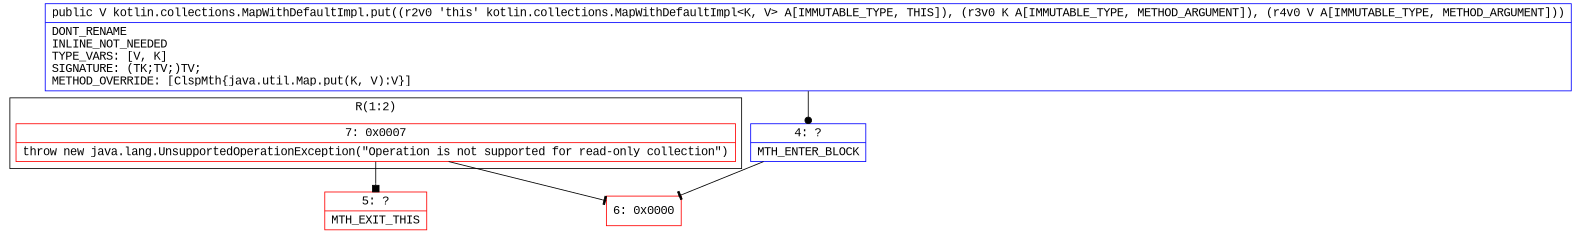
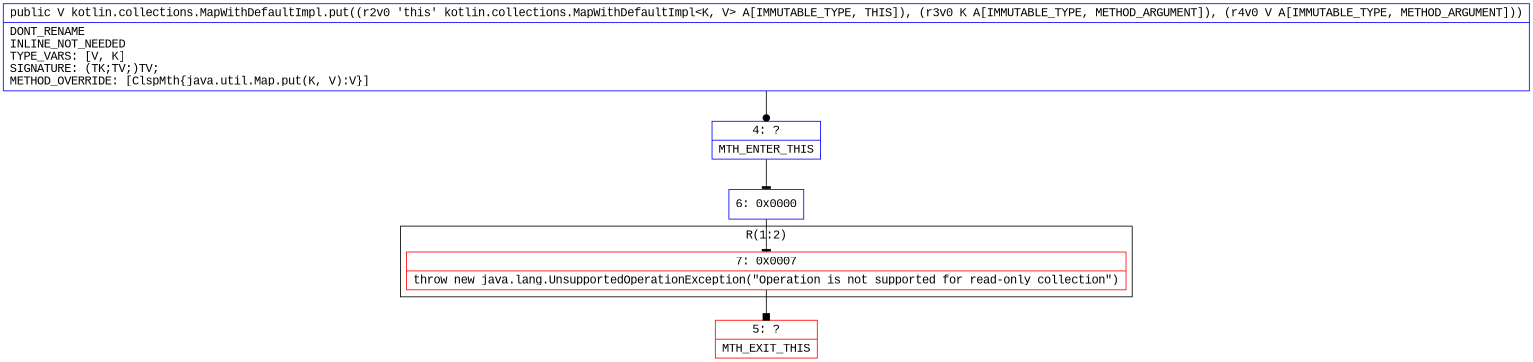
(808, 152) -> (766, 149)
(525, 181) -> (766, 233)
(644, 211) -> (766, 204)
